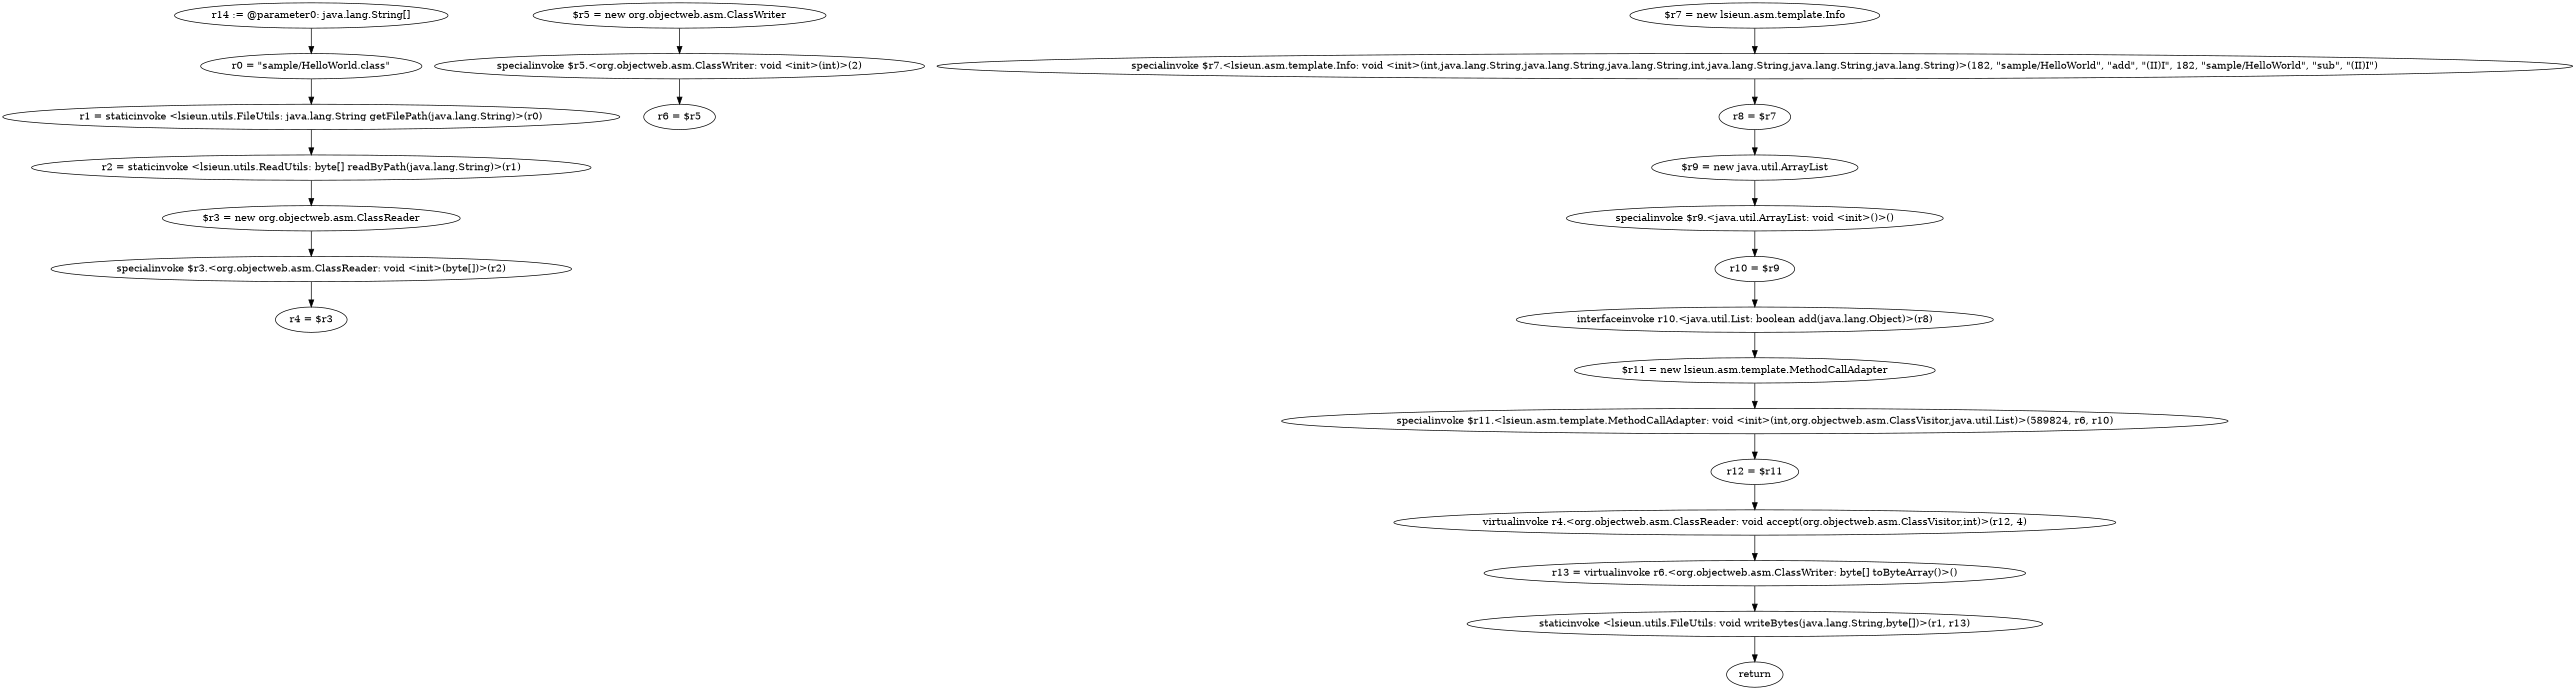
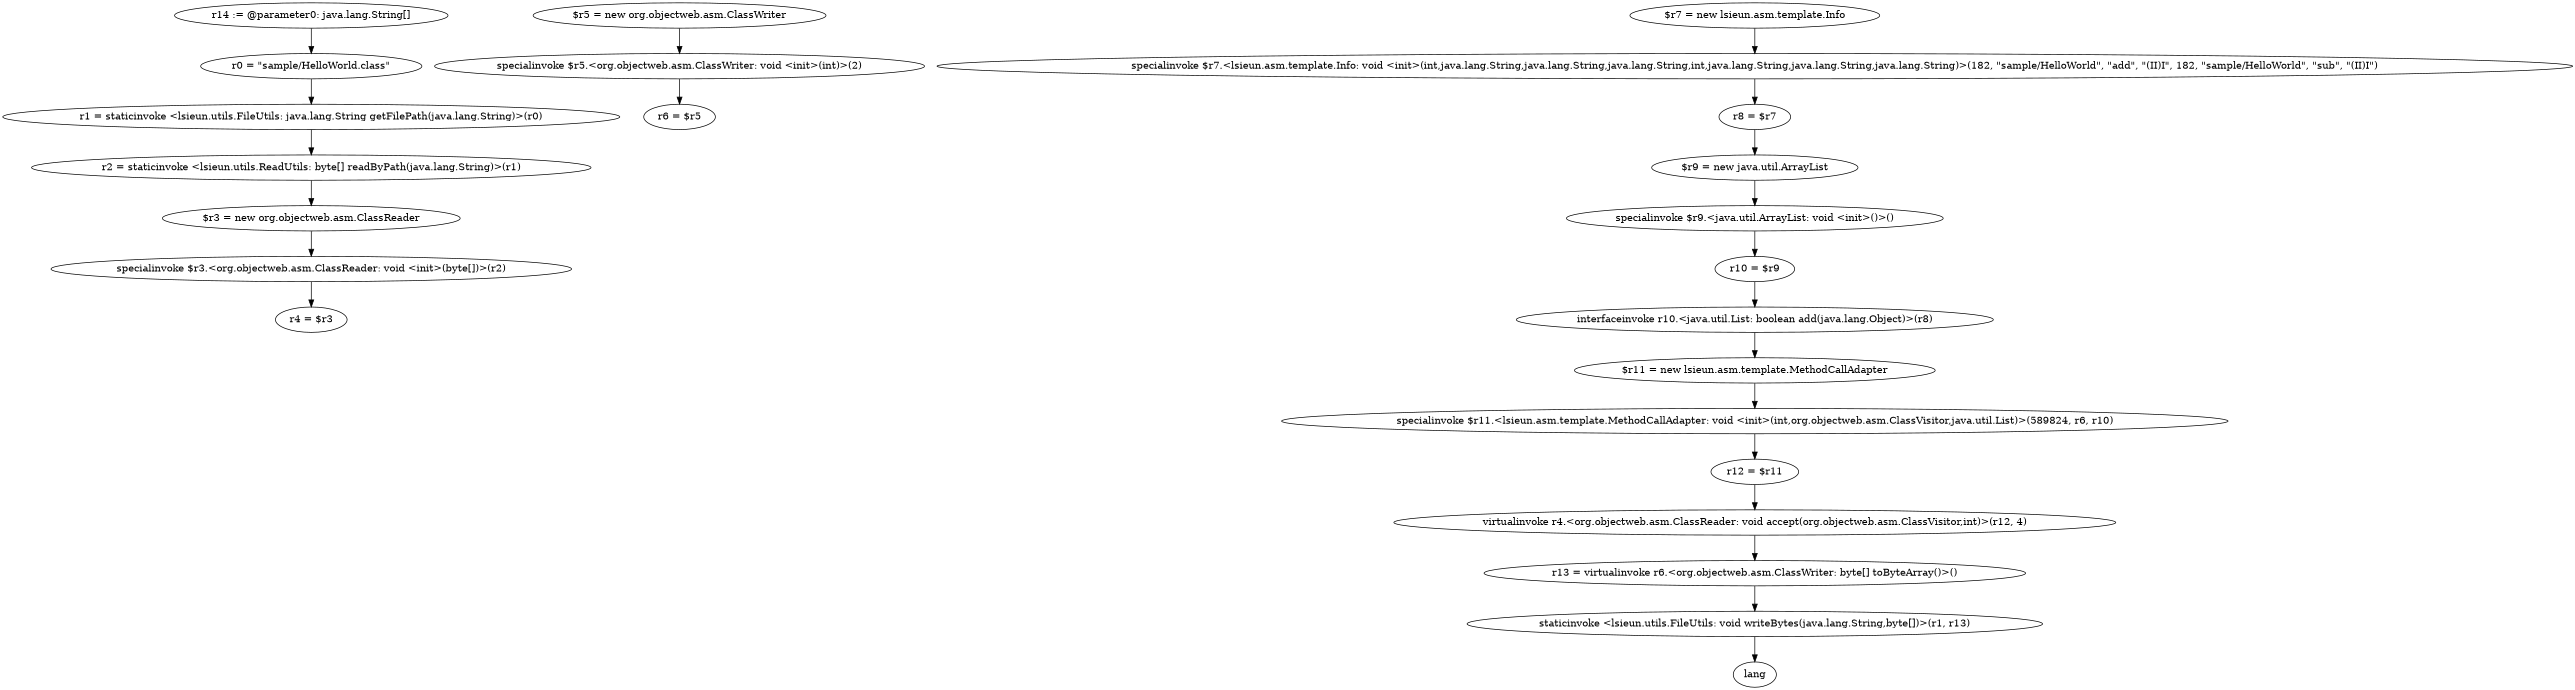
(1755, 675) -> (1755, 675)
